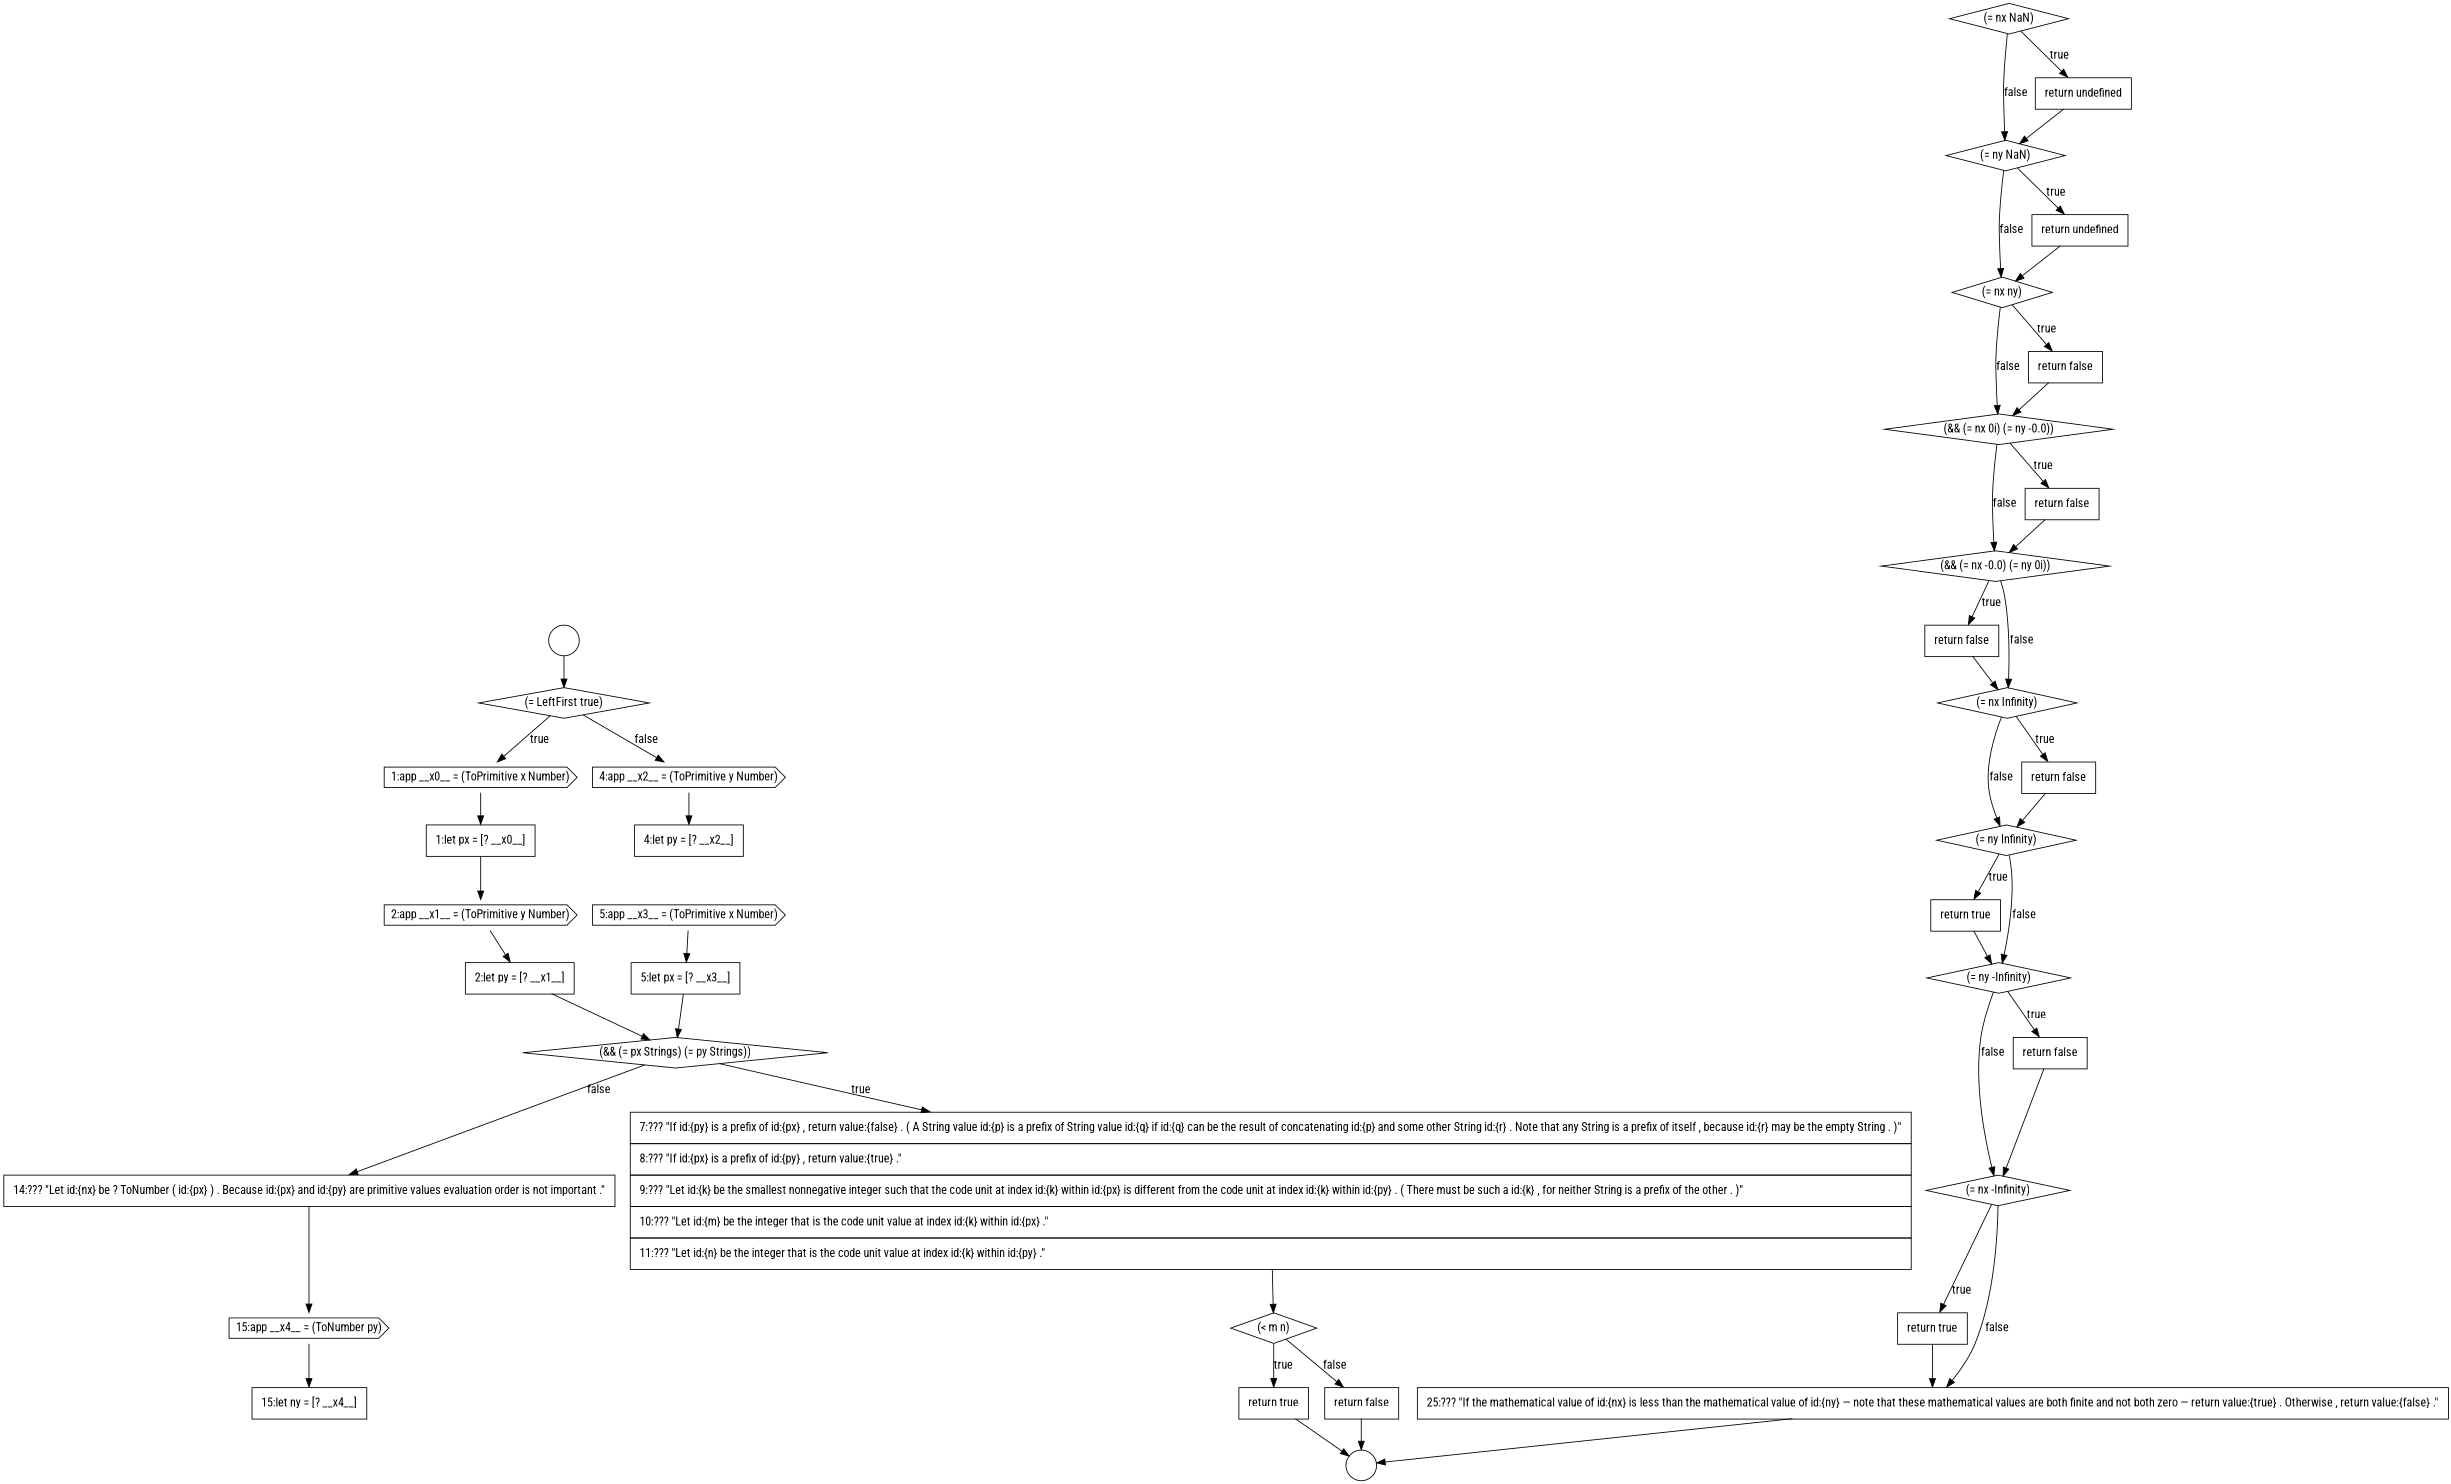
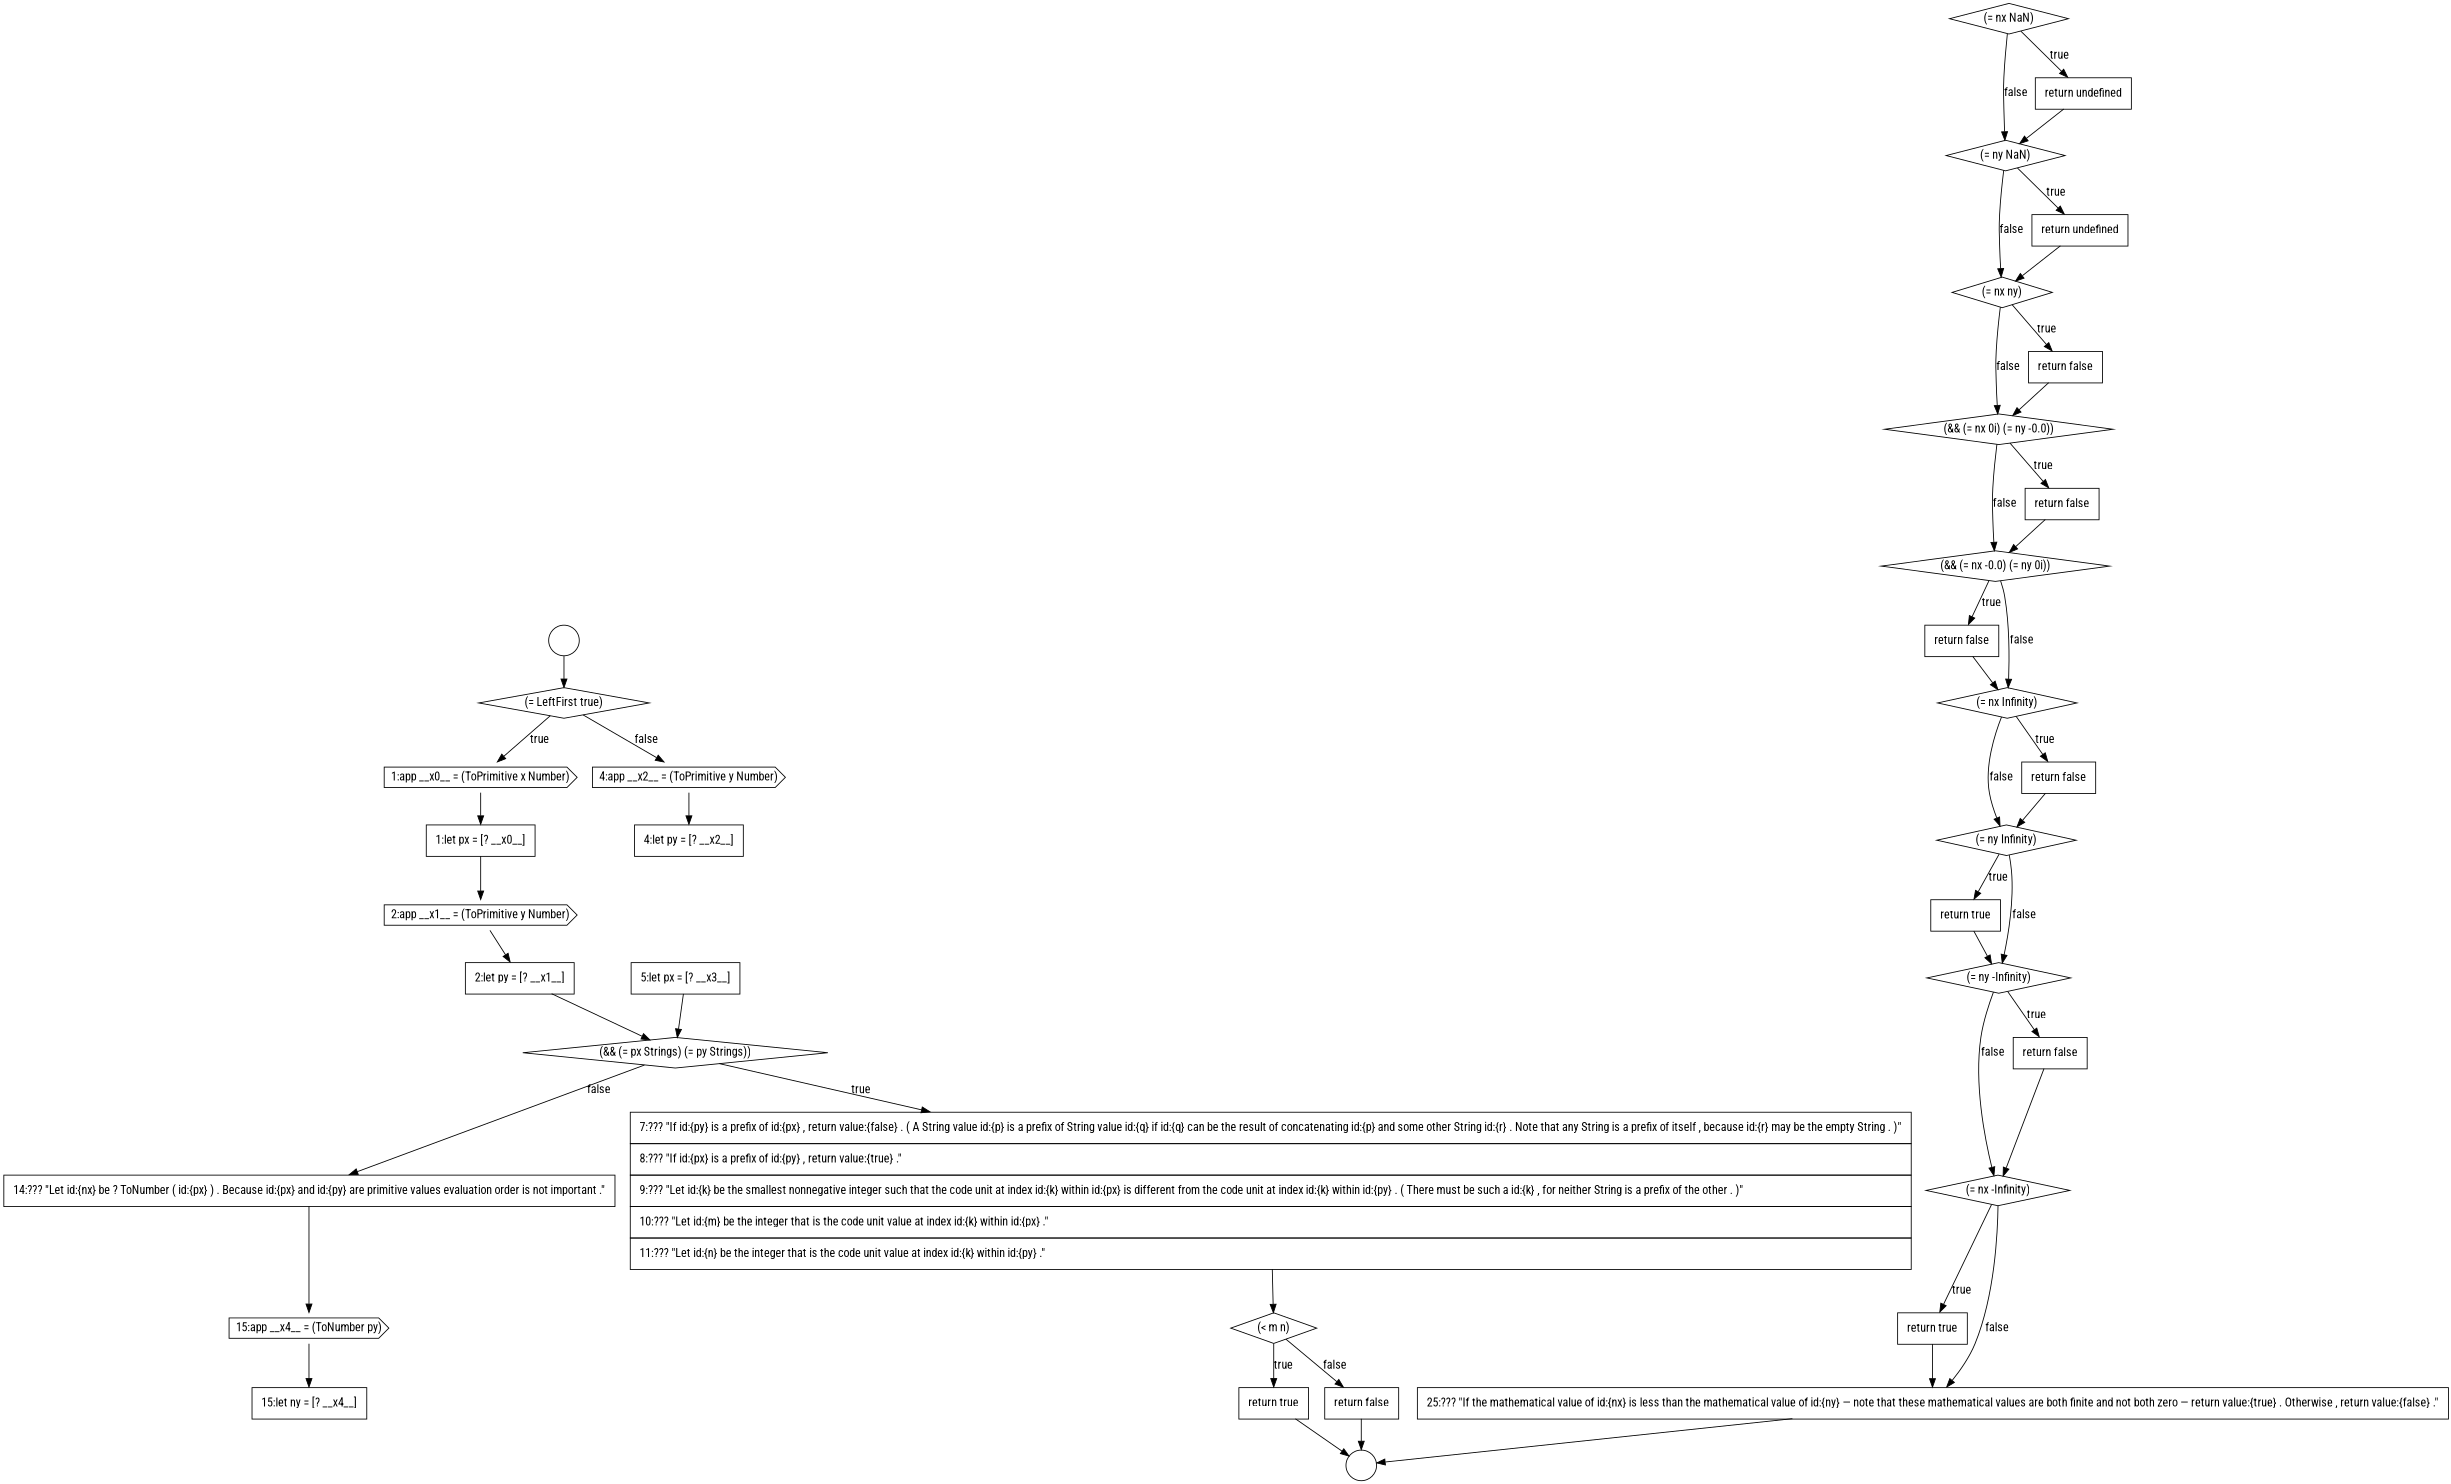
(689, 915) -> none
